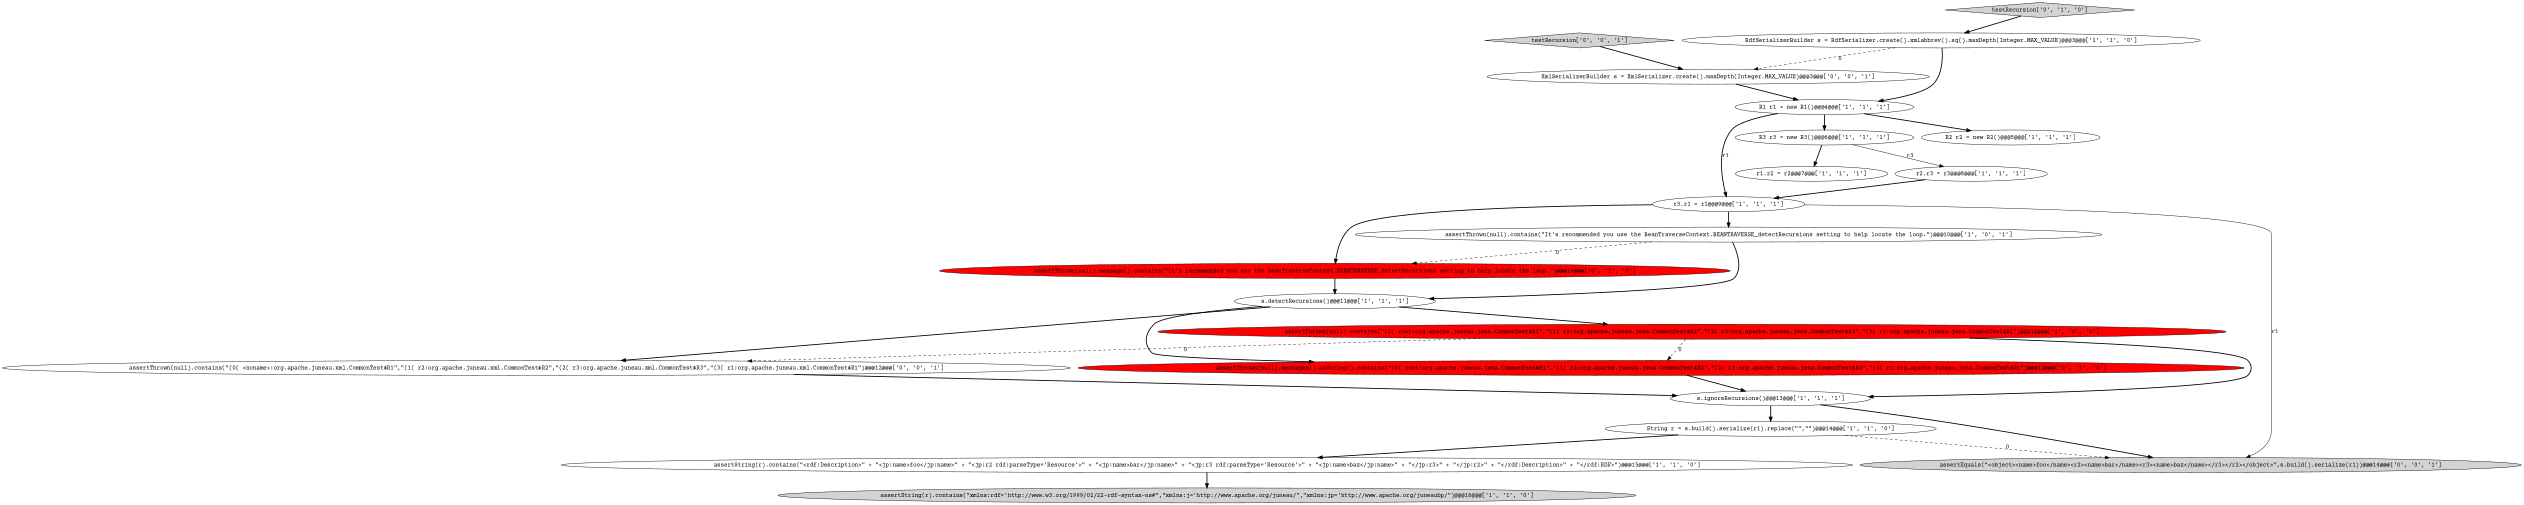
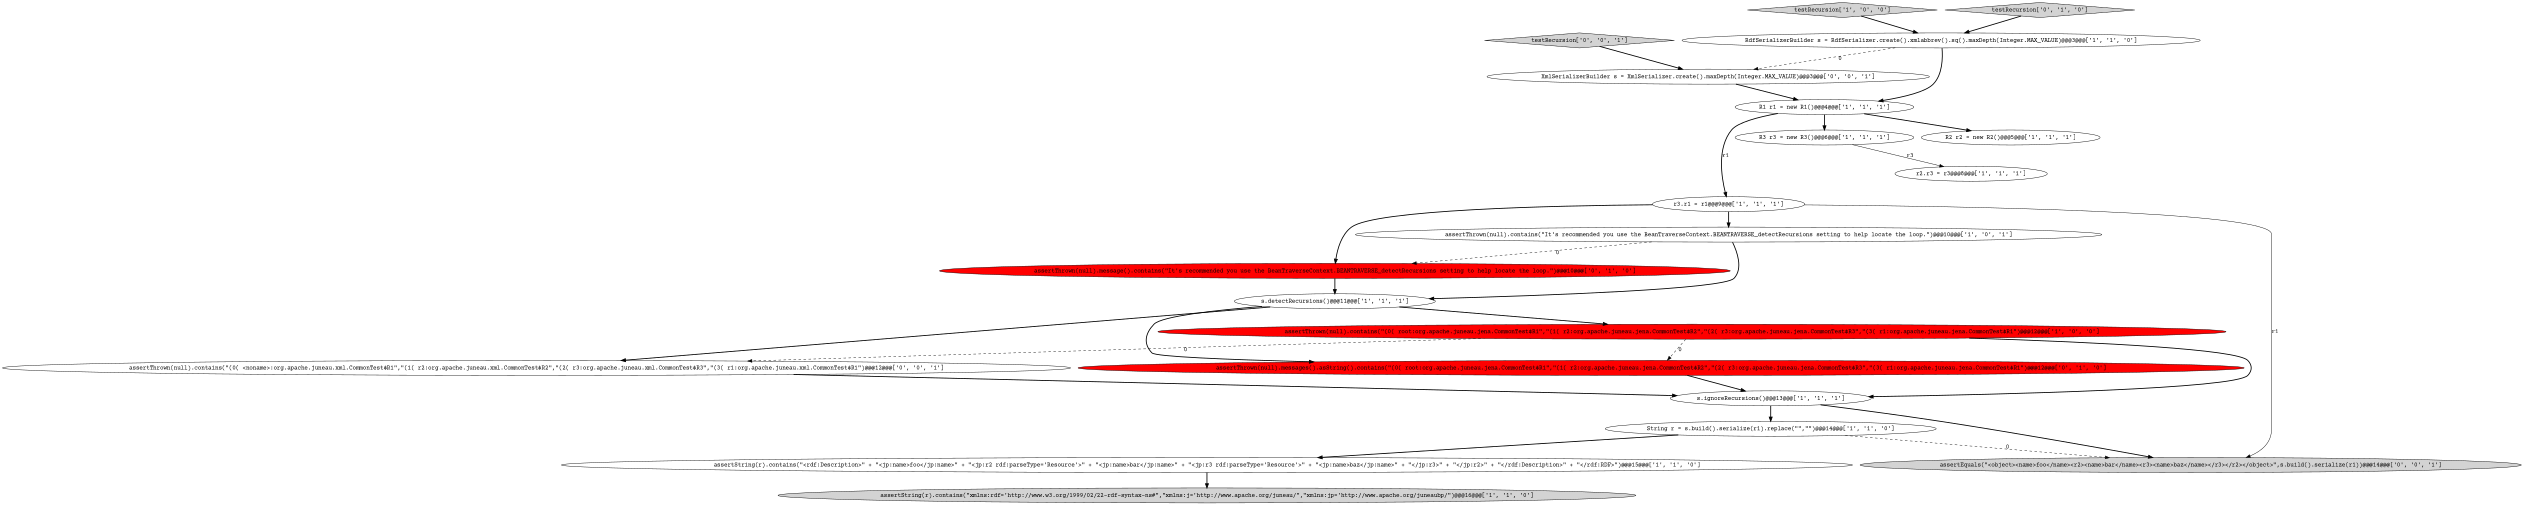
none -> (1842, 10)
(1812, 174) -> none
(1852, 189) -> none
